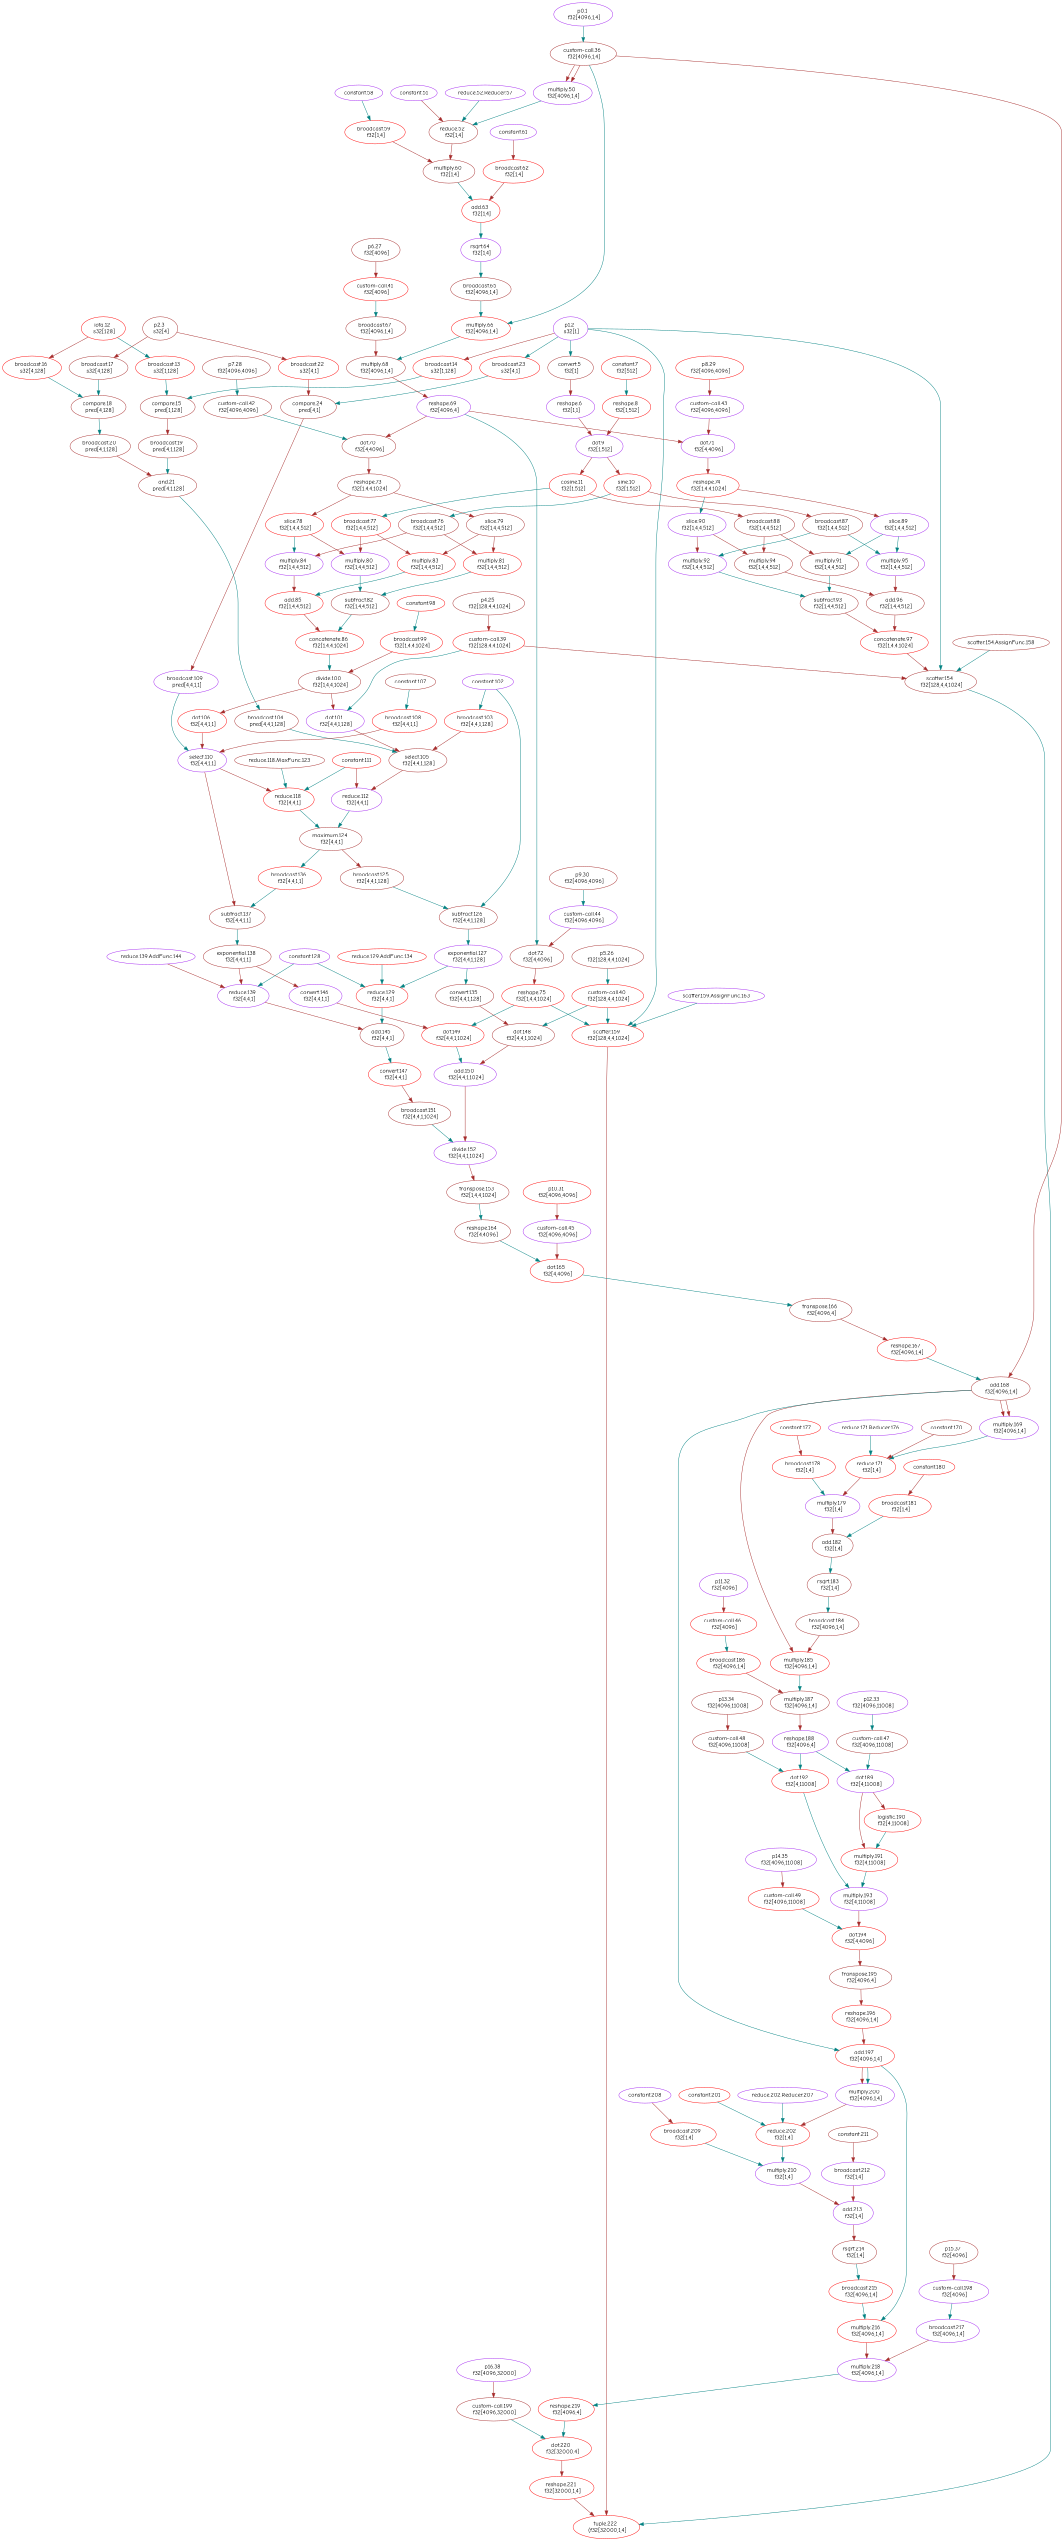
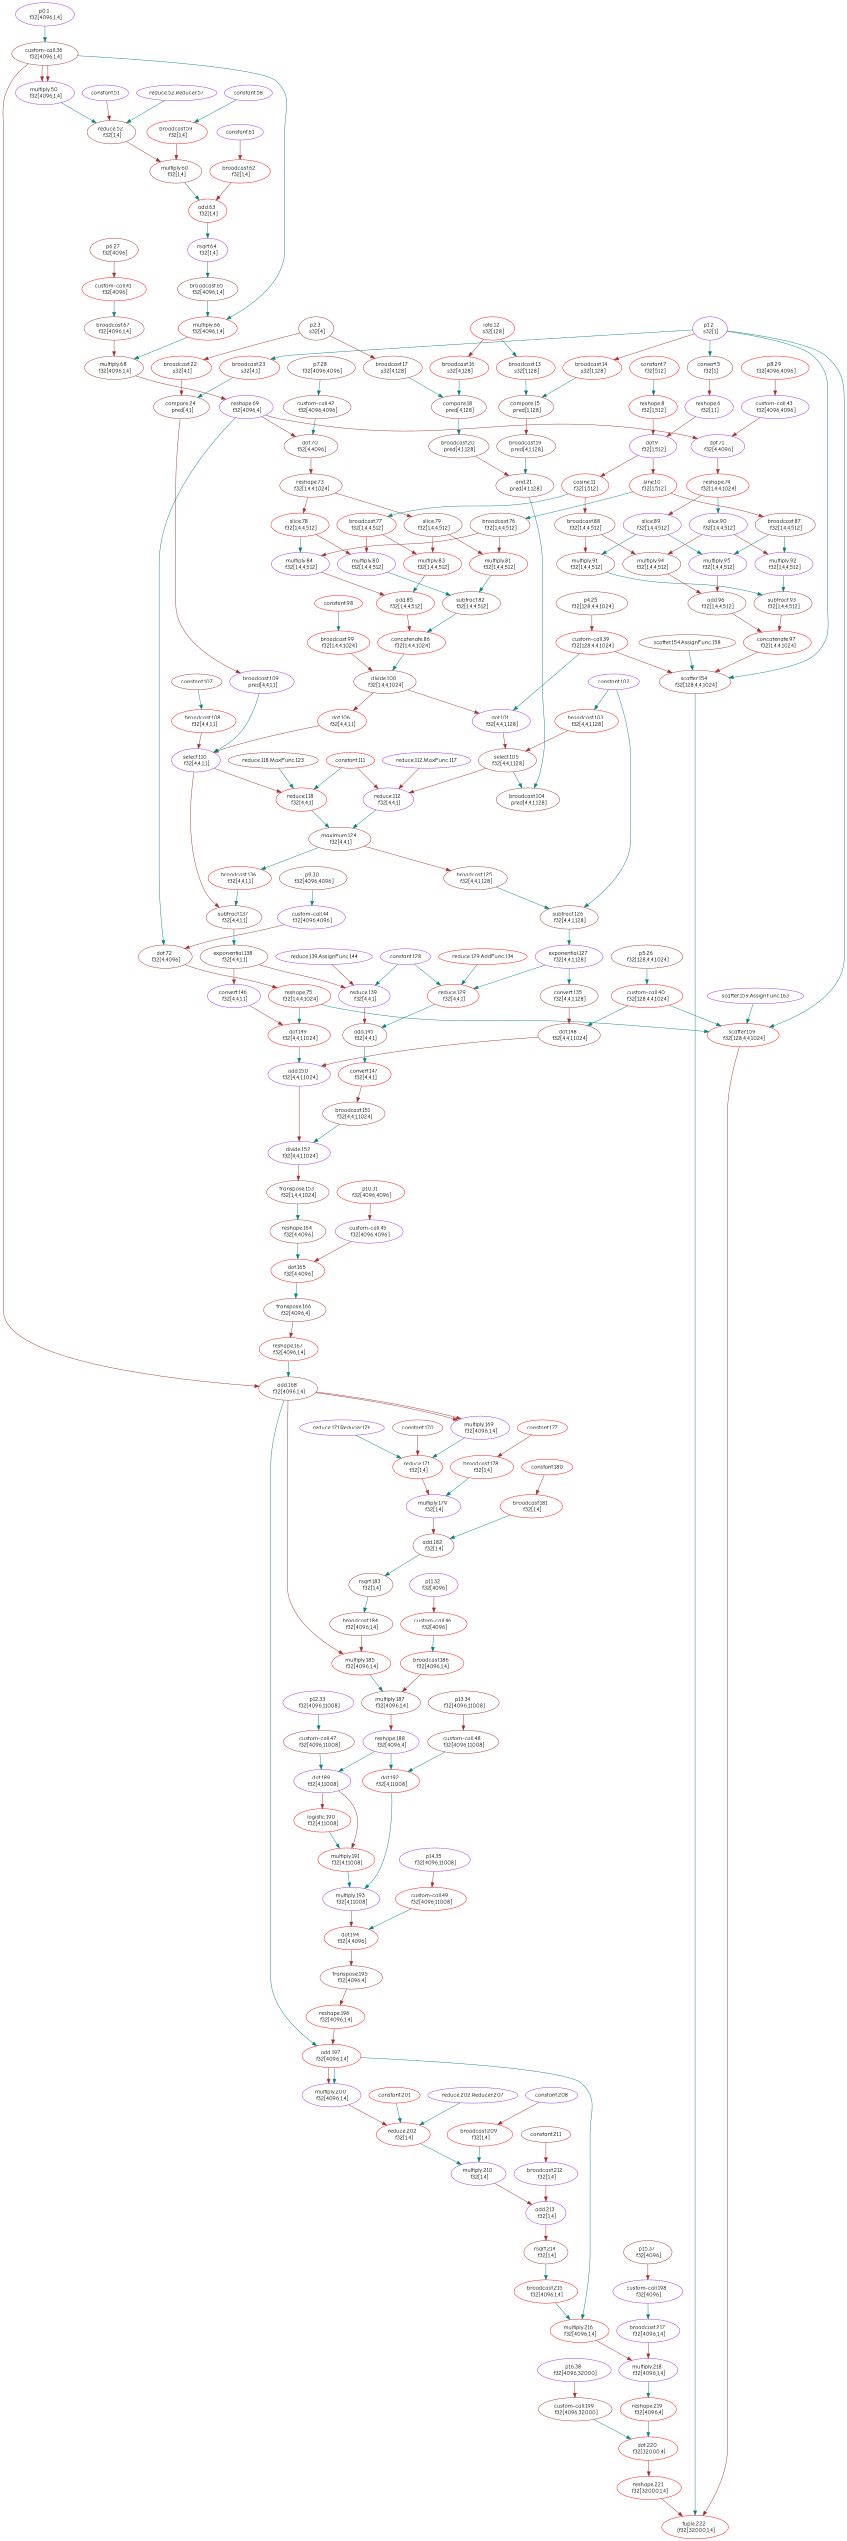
(341, 740) -> (517, 778)
none -> (426, 760)
(151, 957) -> (324, 957)
